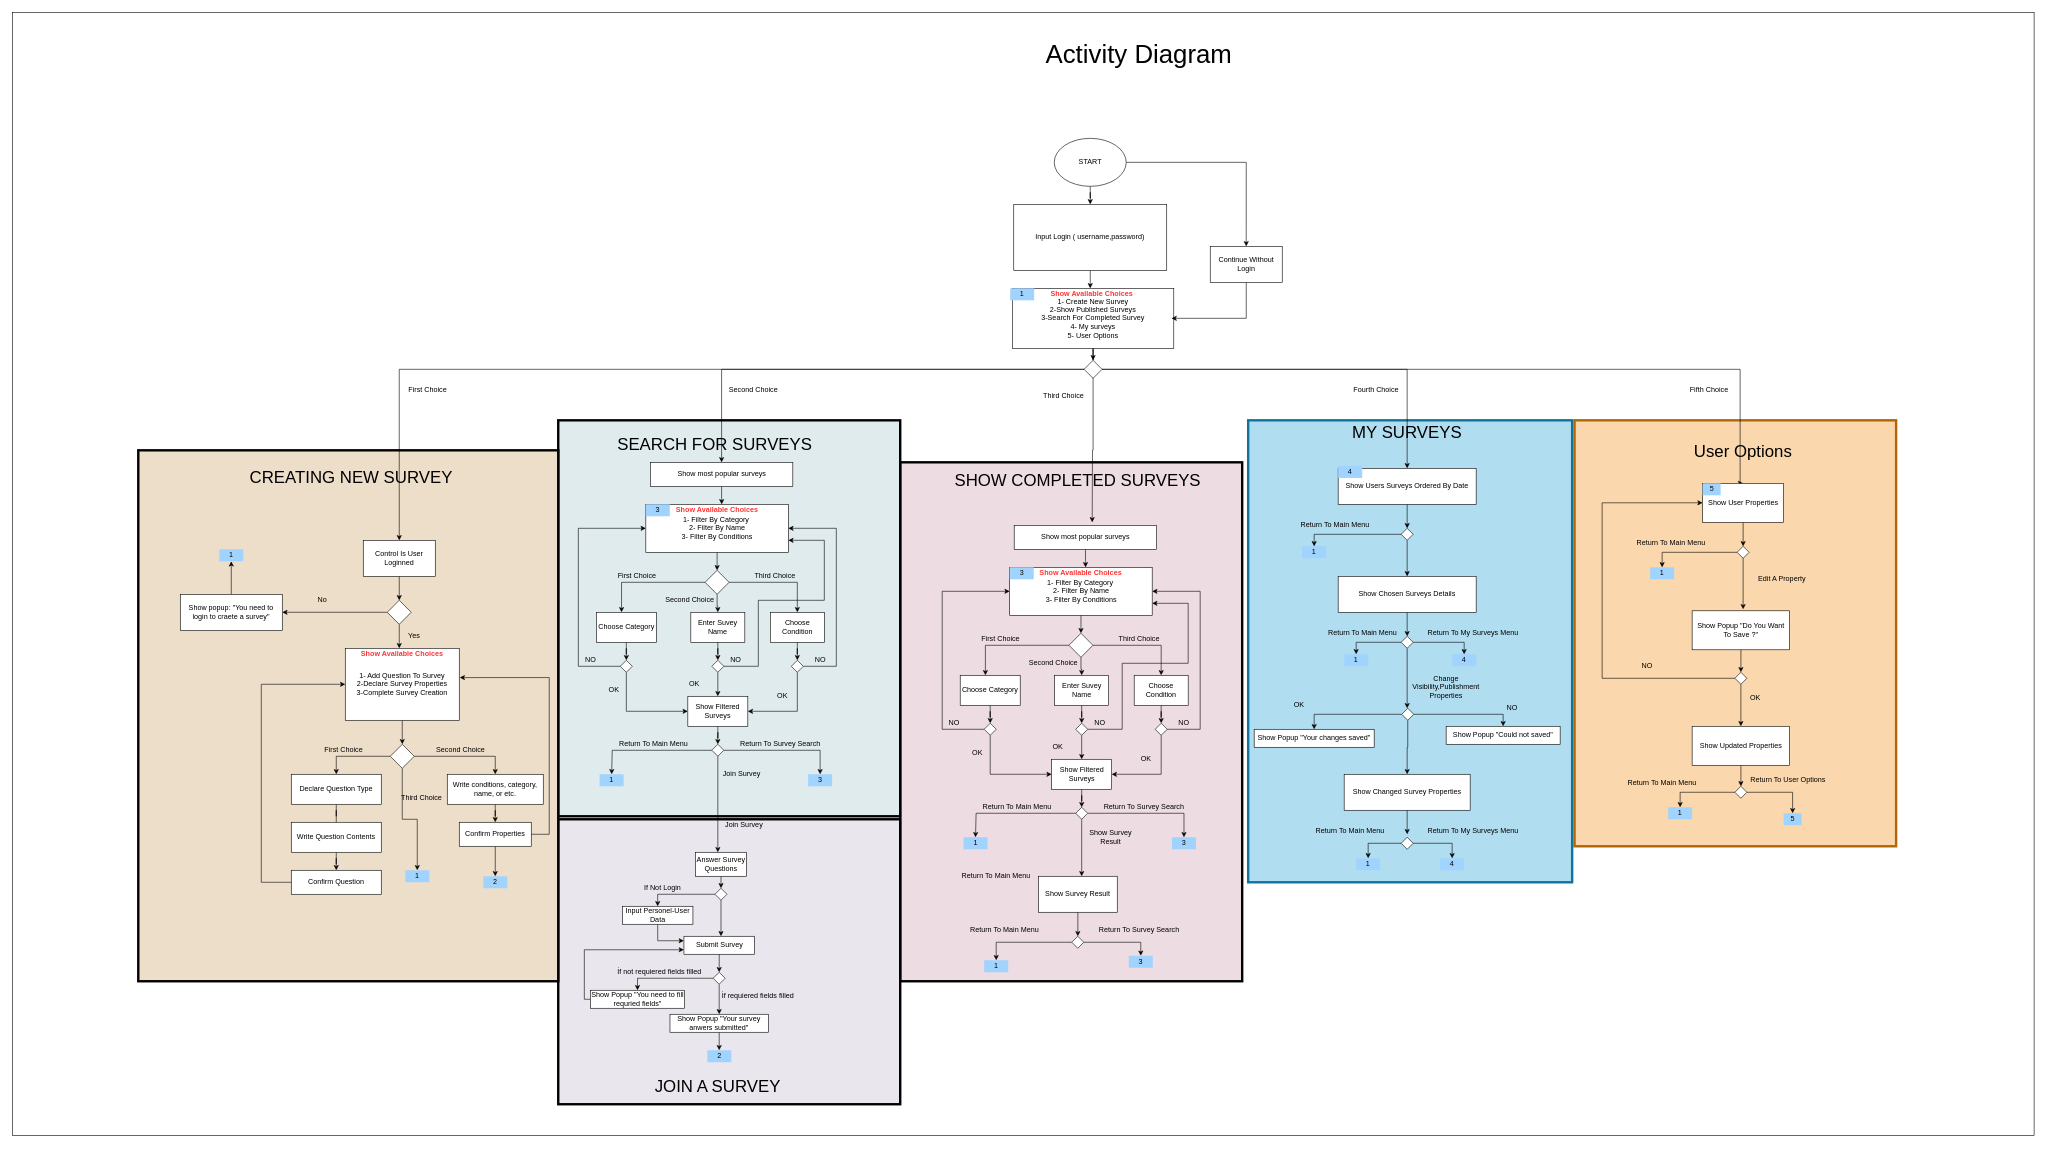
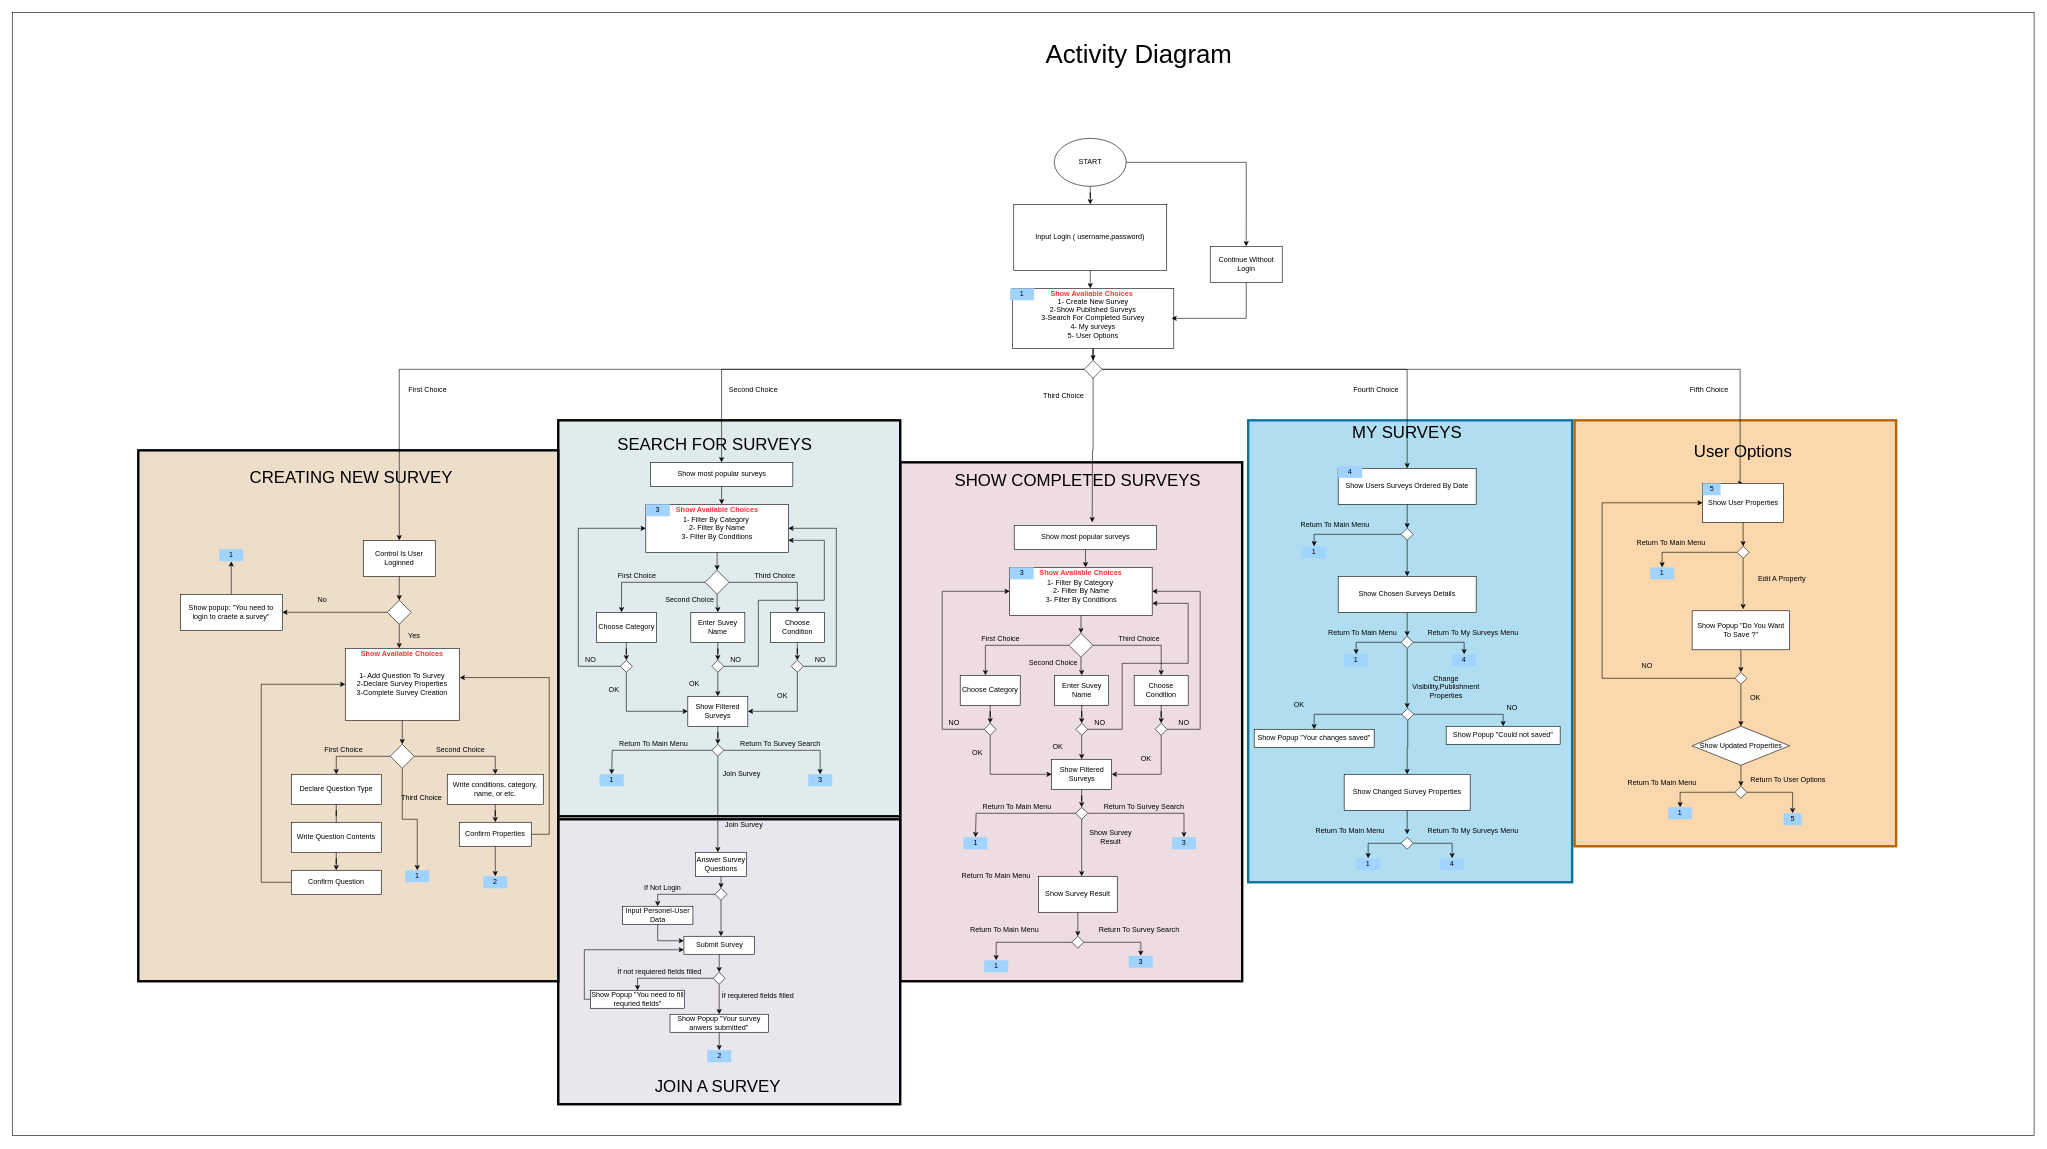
(1741, 746) -> (1741, 746)
